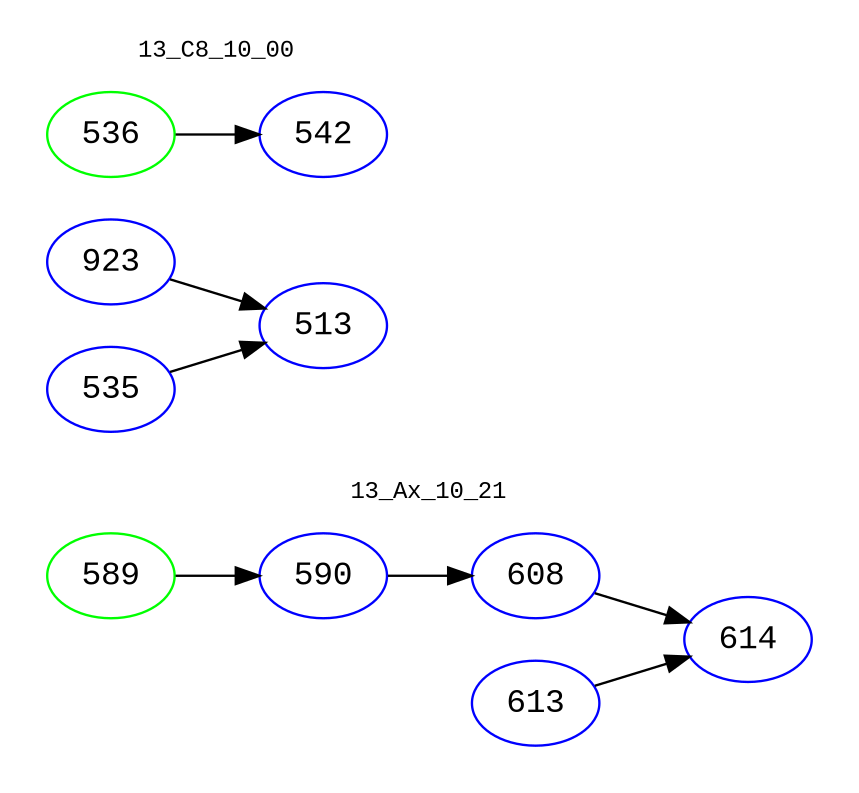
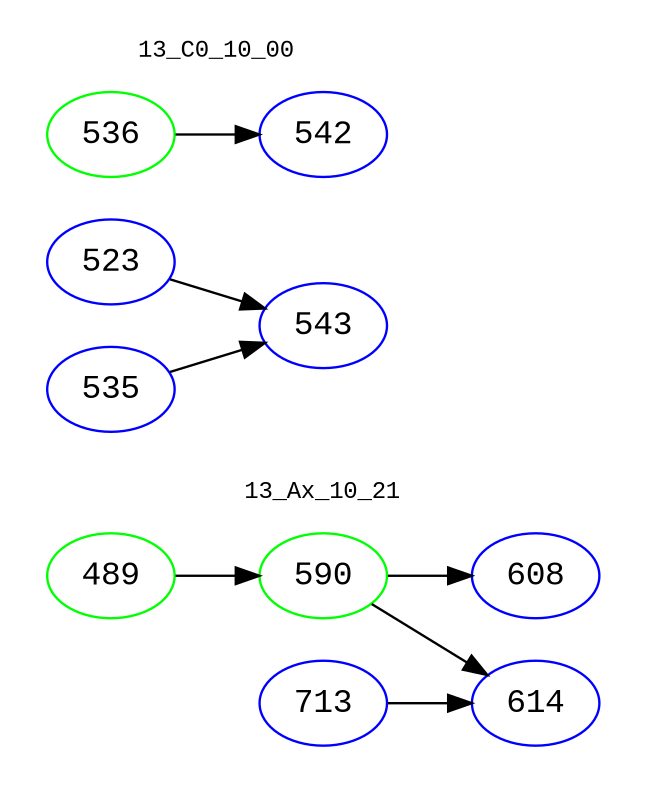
(217, 51) -> (217, 51)
(111, 262) -> (111, 262)
(323, 326) -> (323, 326)
(111, 576) -> (111, 576)
(323, 576) -> (323, 576)
(631, 604) -> (419, 633)
(536, 703) -> (323, 703)
